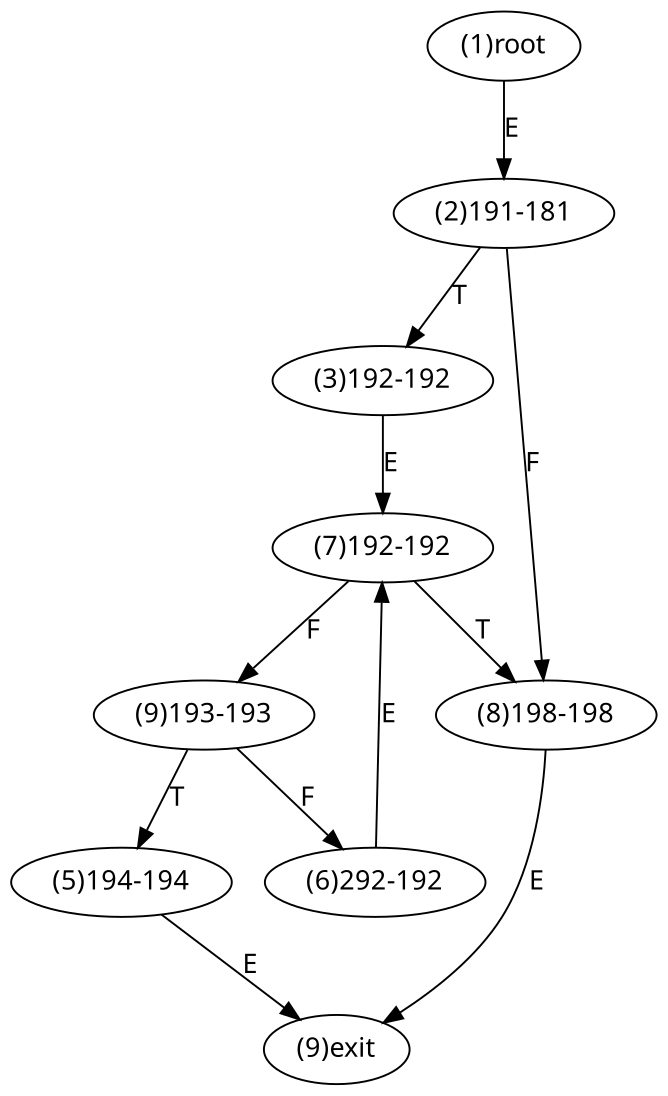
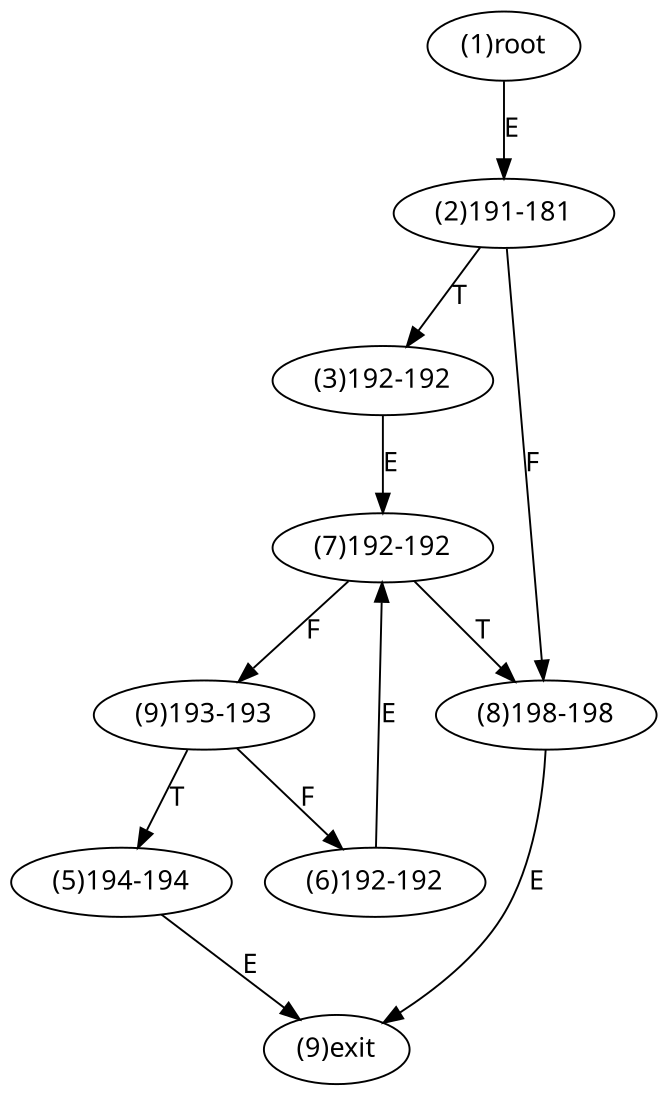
(375, 882) -> (375, 882)
